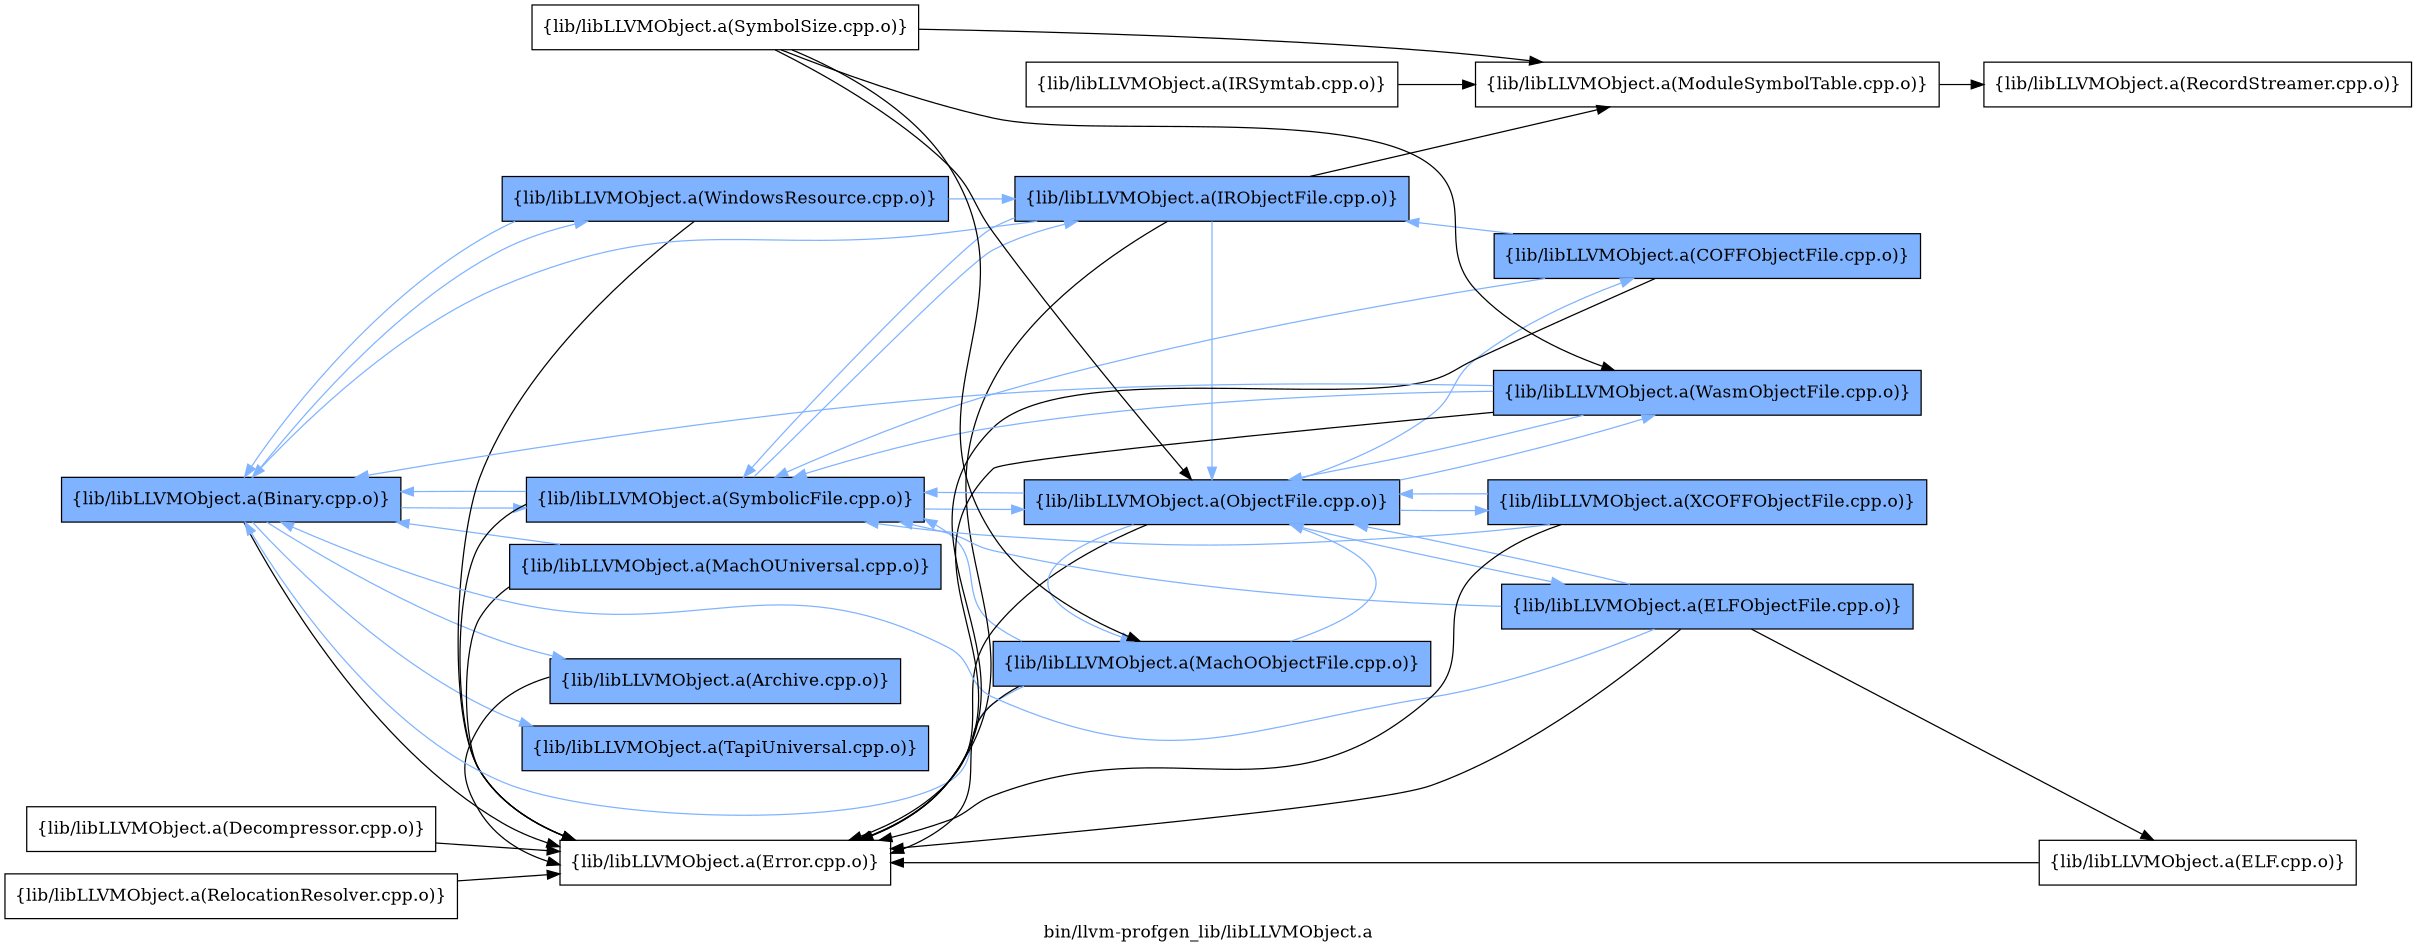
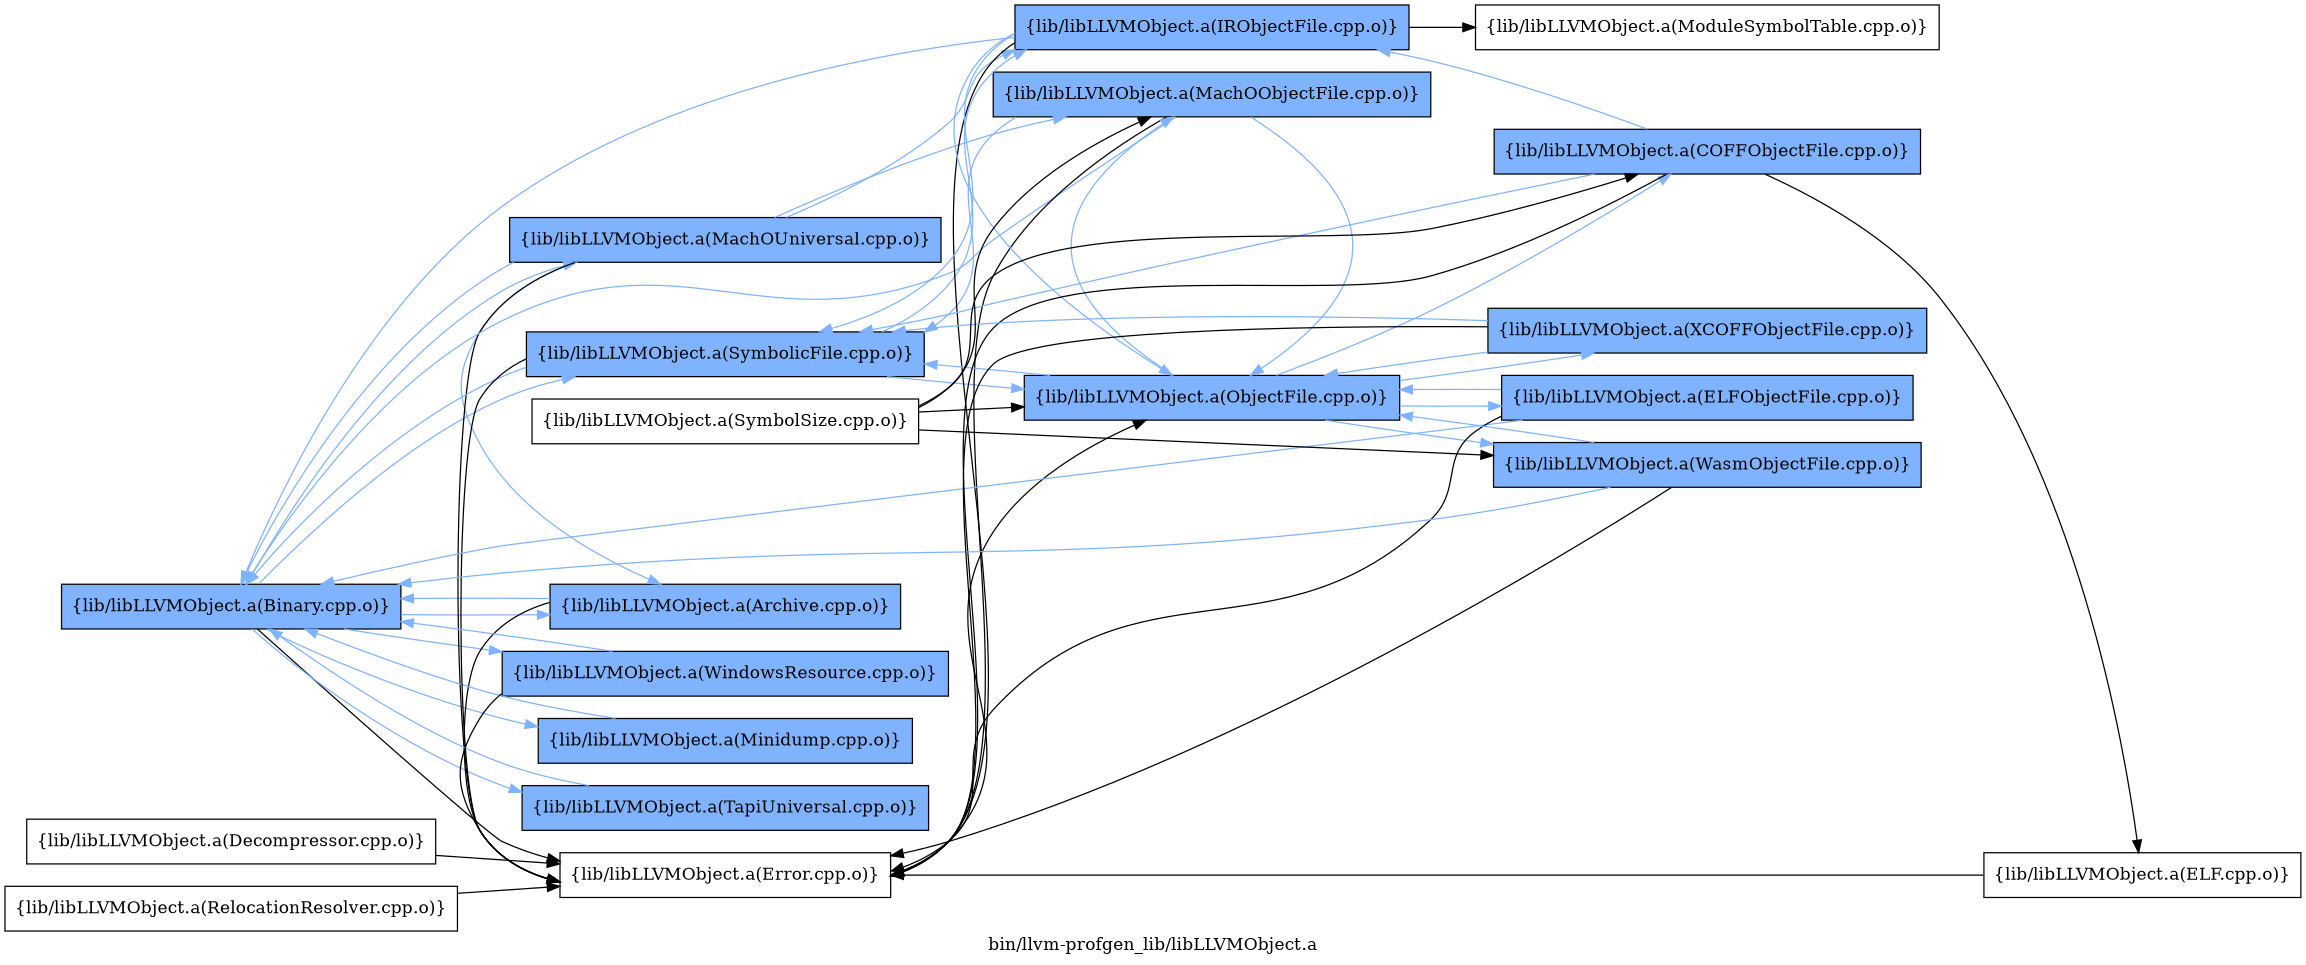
(1225, 39) -> (1230, 237)
(1212, 85) -> none
(2198, 85) -> none
none -> (912, 161)
(982, 199) -> (909, 153)
none -> (379, 396)
(1146, 409) -> none
none -> (481, 445)
(1203, 586) -> none
none -> (482, 598)
(1005, 617) -> (990, 538)
none -> (426, 729)
(1947, 732) -> (2032, 456)
none -> (725, 741)
